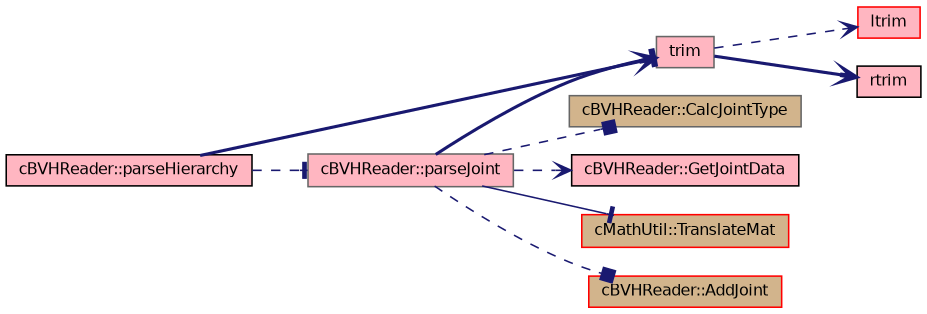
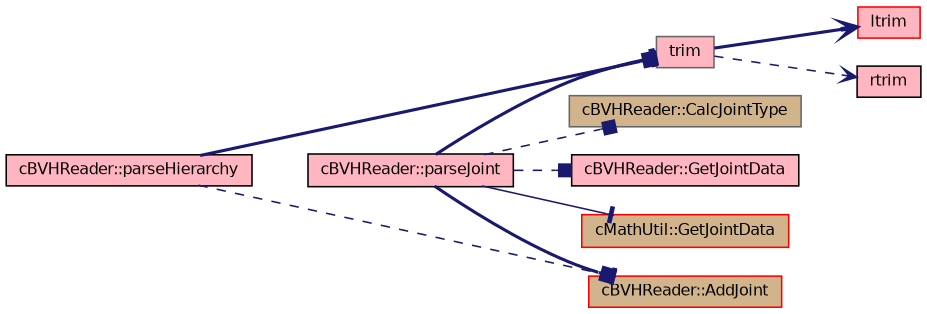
(778, 39) -> (778, 39)
(778, 66) -> (778, 66)
(420, 108) -> (420, 108)
(276, 170) -> (404, 230)
(411, 170) -> (411, 170)
(535, 170) -> (535, 170)
(685, 231) -> (685, 231)
(514, 235) -> (514, 235)
